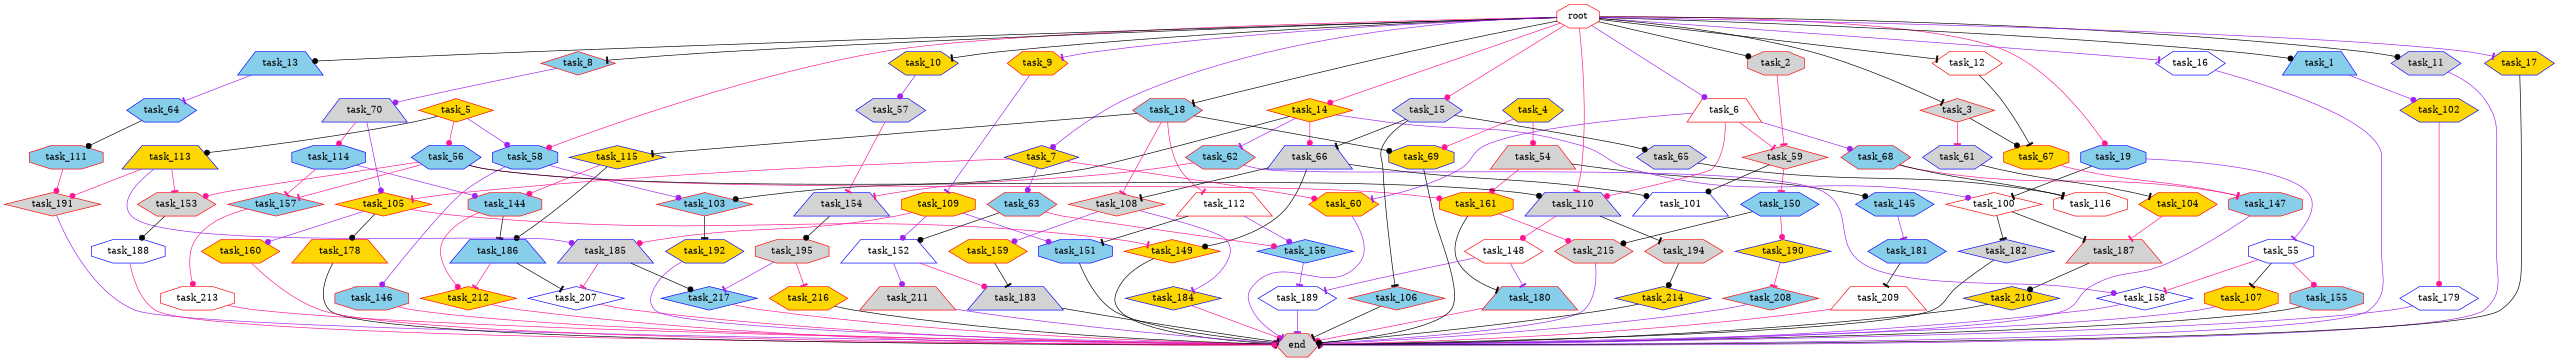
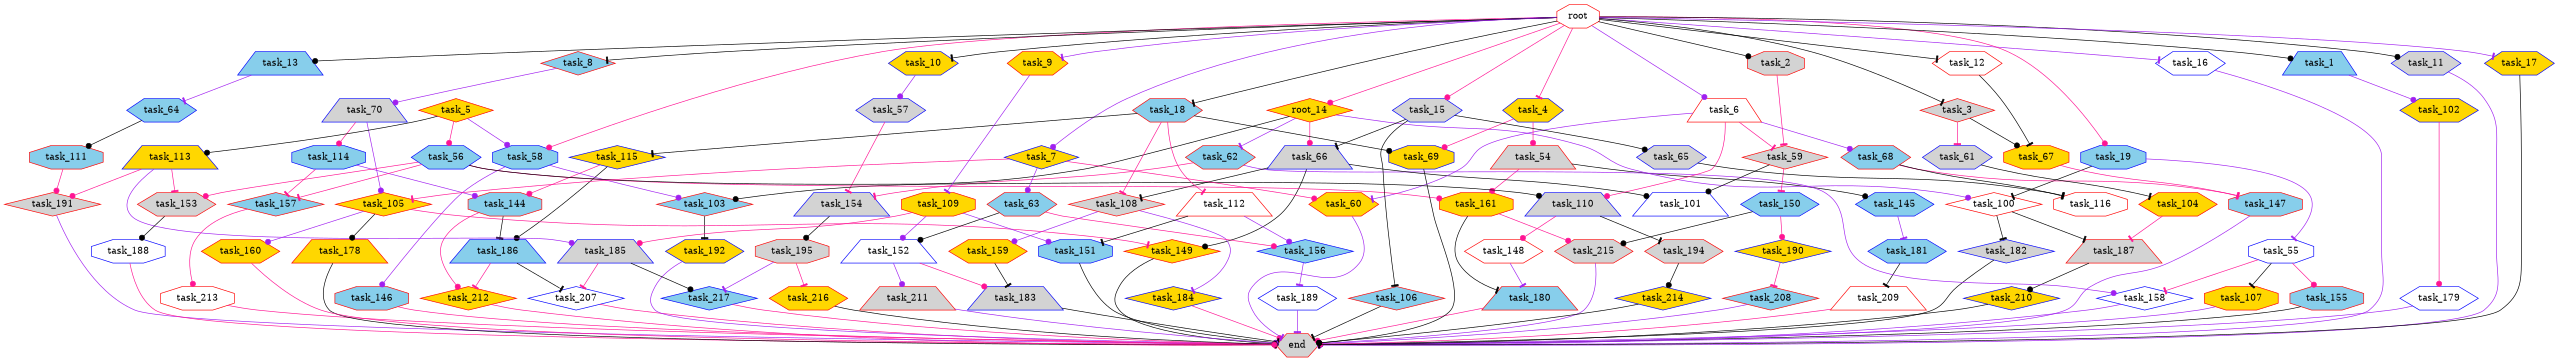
(1584, 109) -> (1556, 62)
(1310, 110) -> (1310, 110)
(1401, 273) -> none
